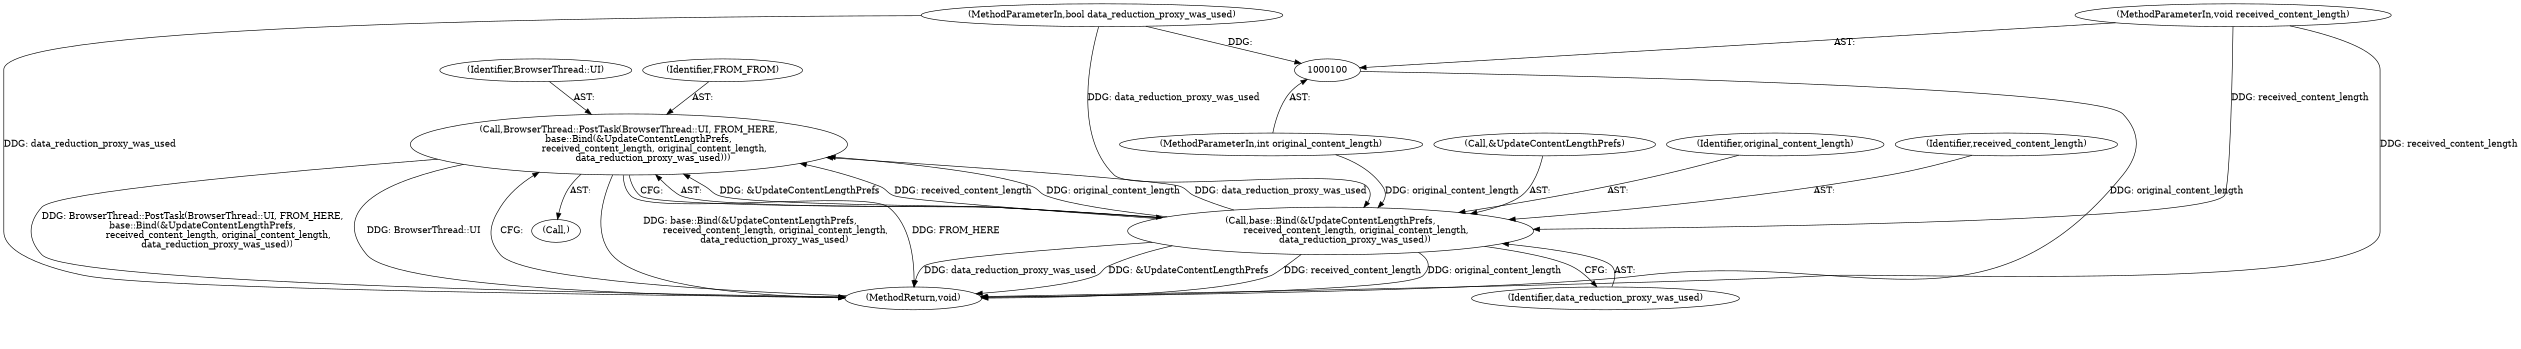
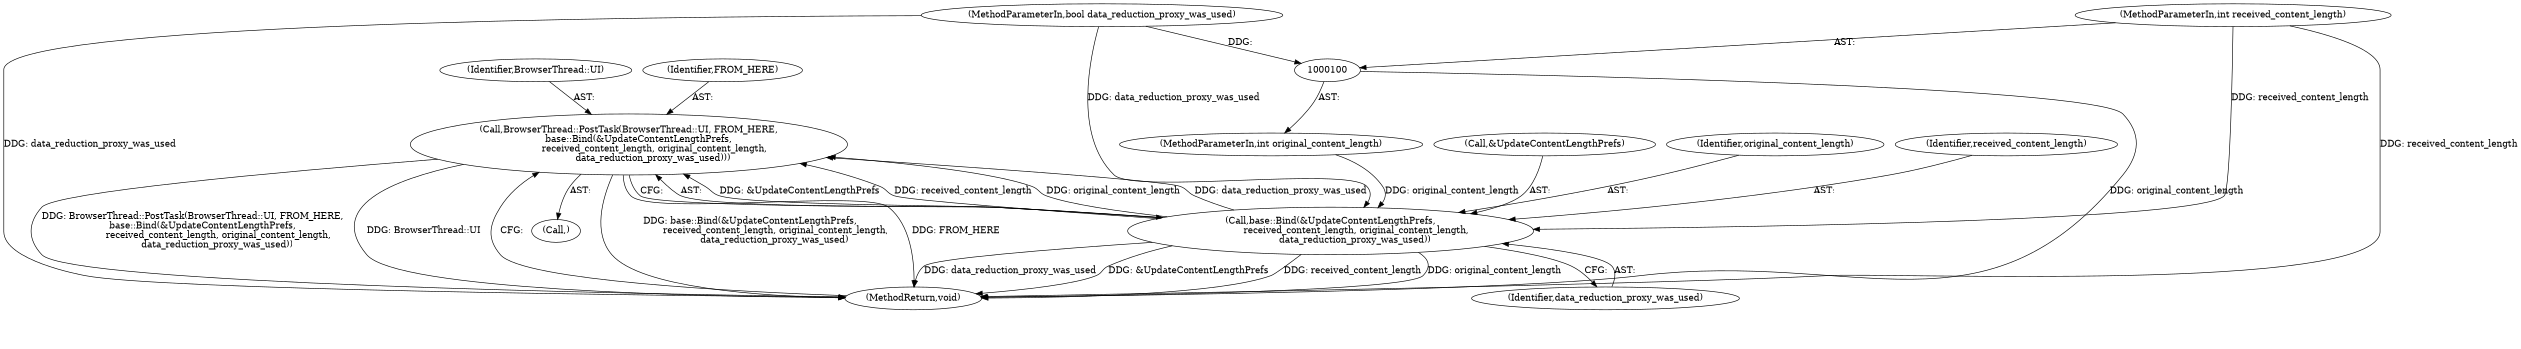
(2233, 15) -> (2233, 15)
(723, 70) -> (723, 70)
(1282, 105) -> (1310, 107)
